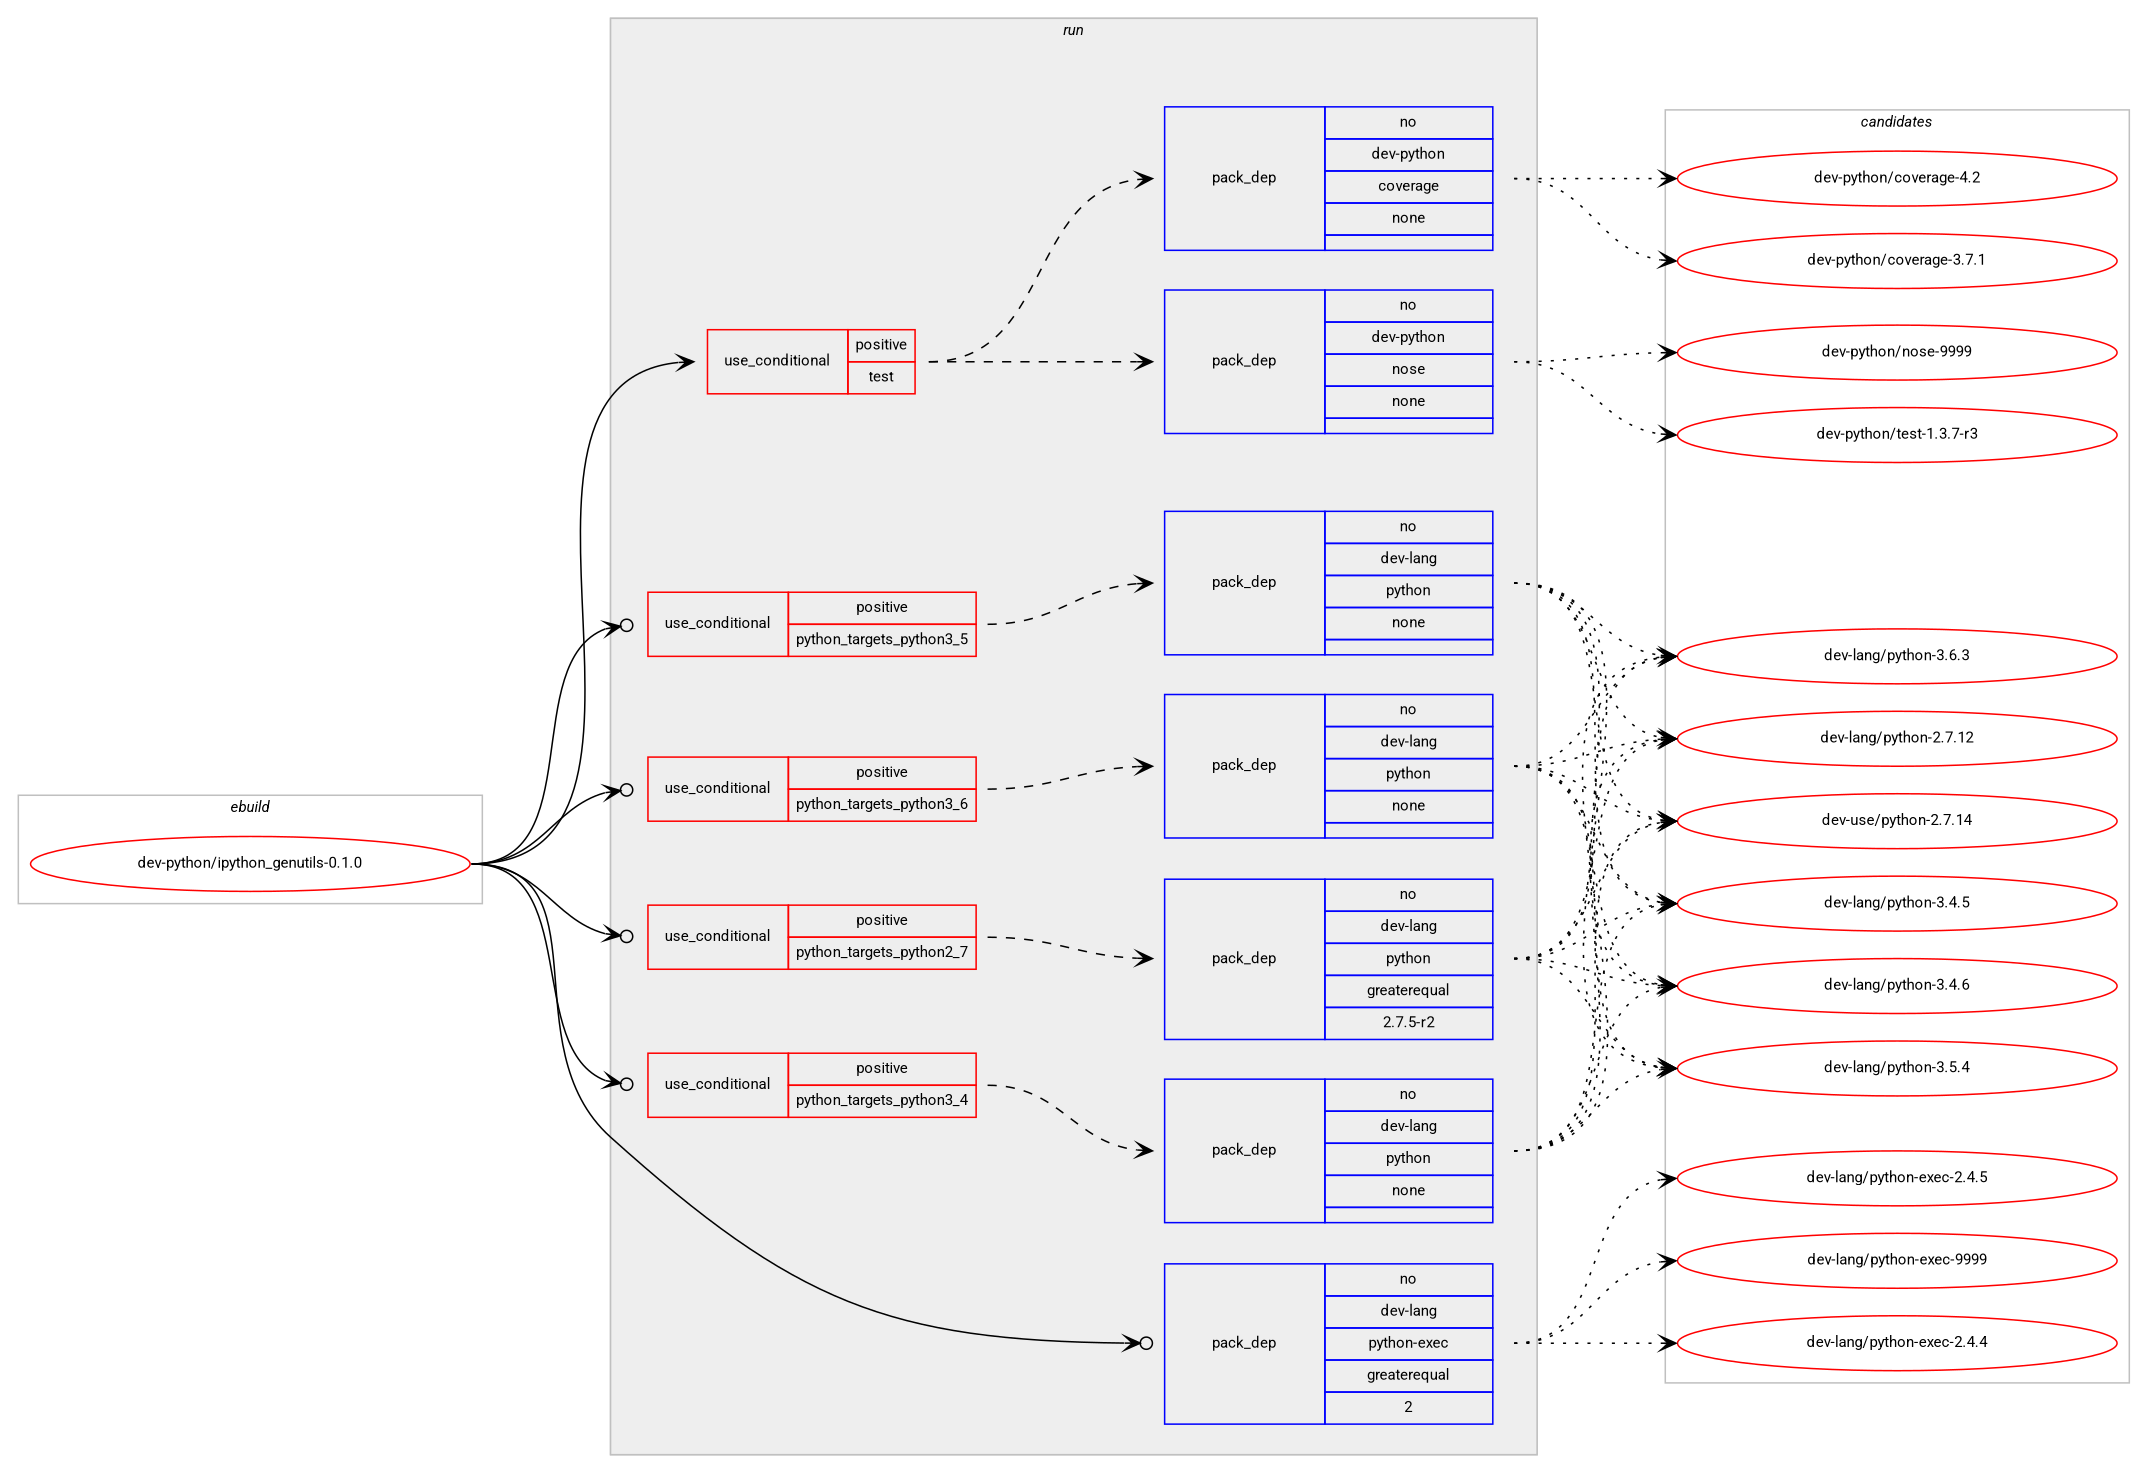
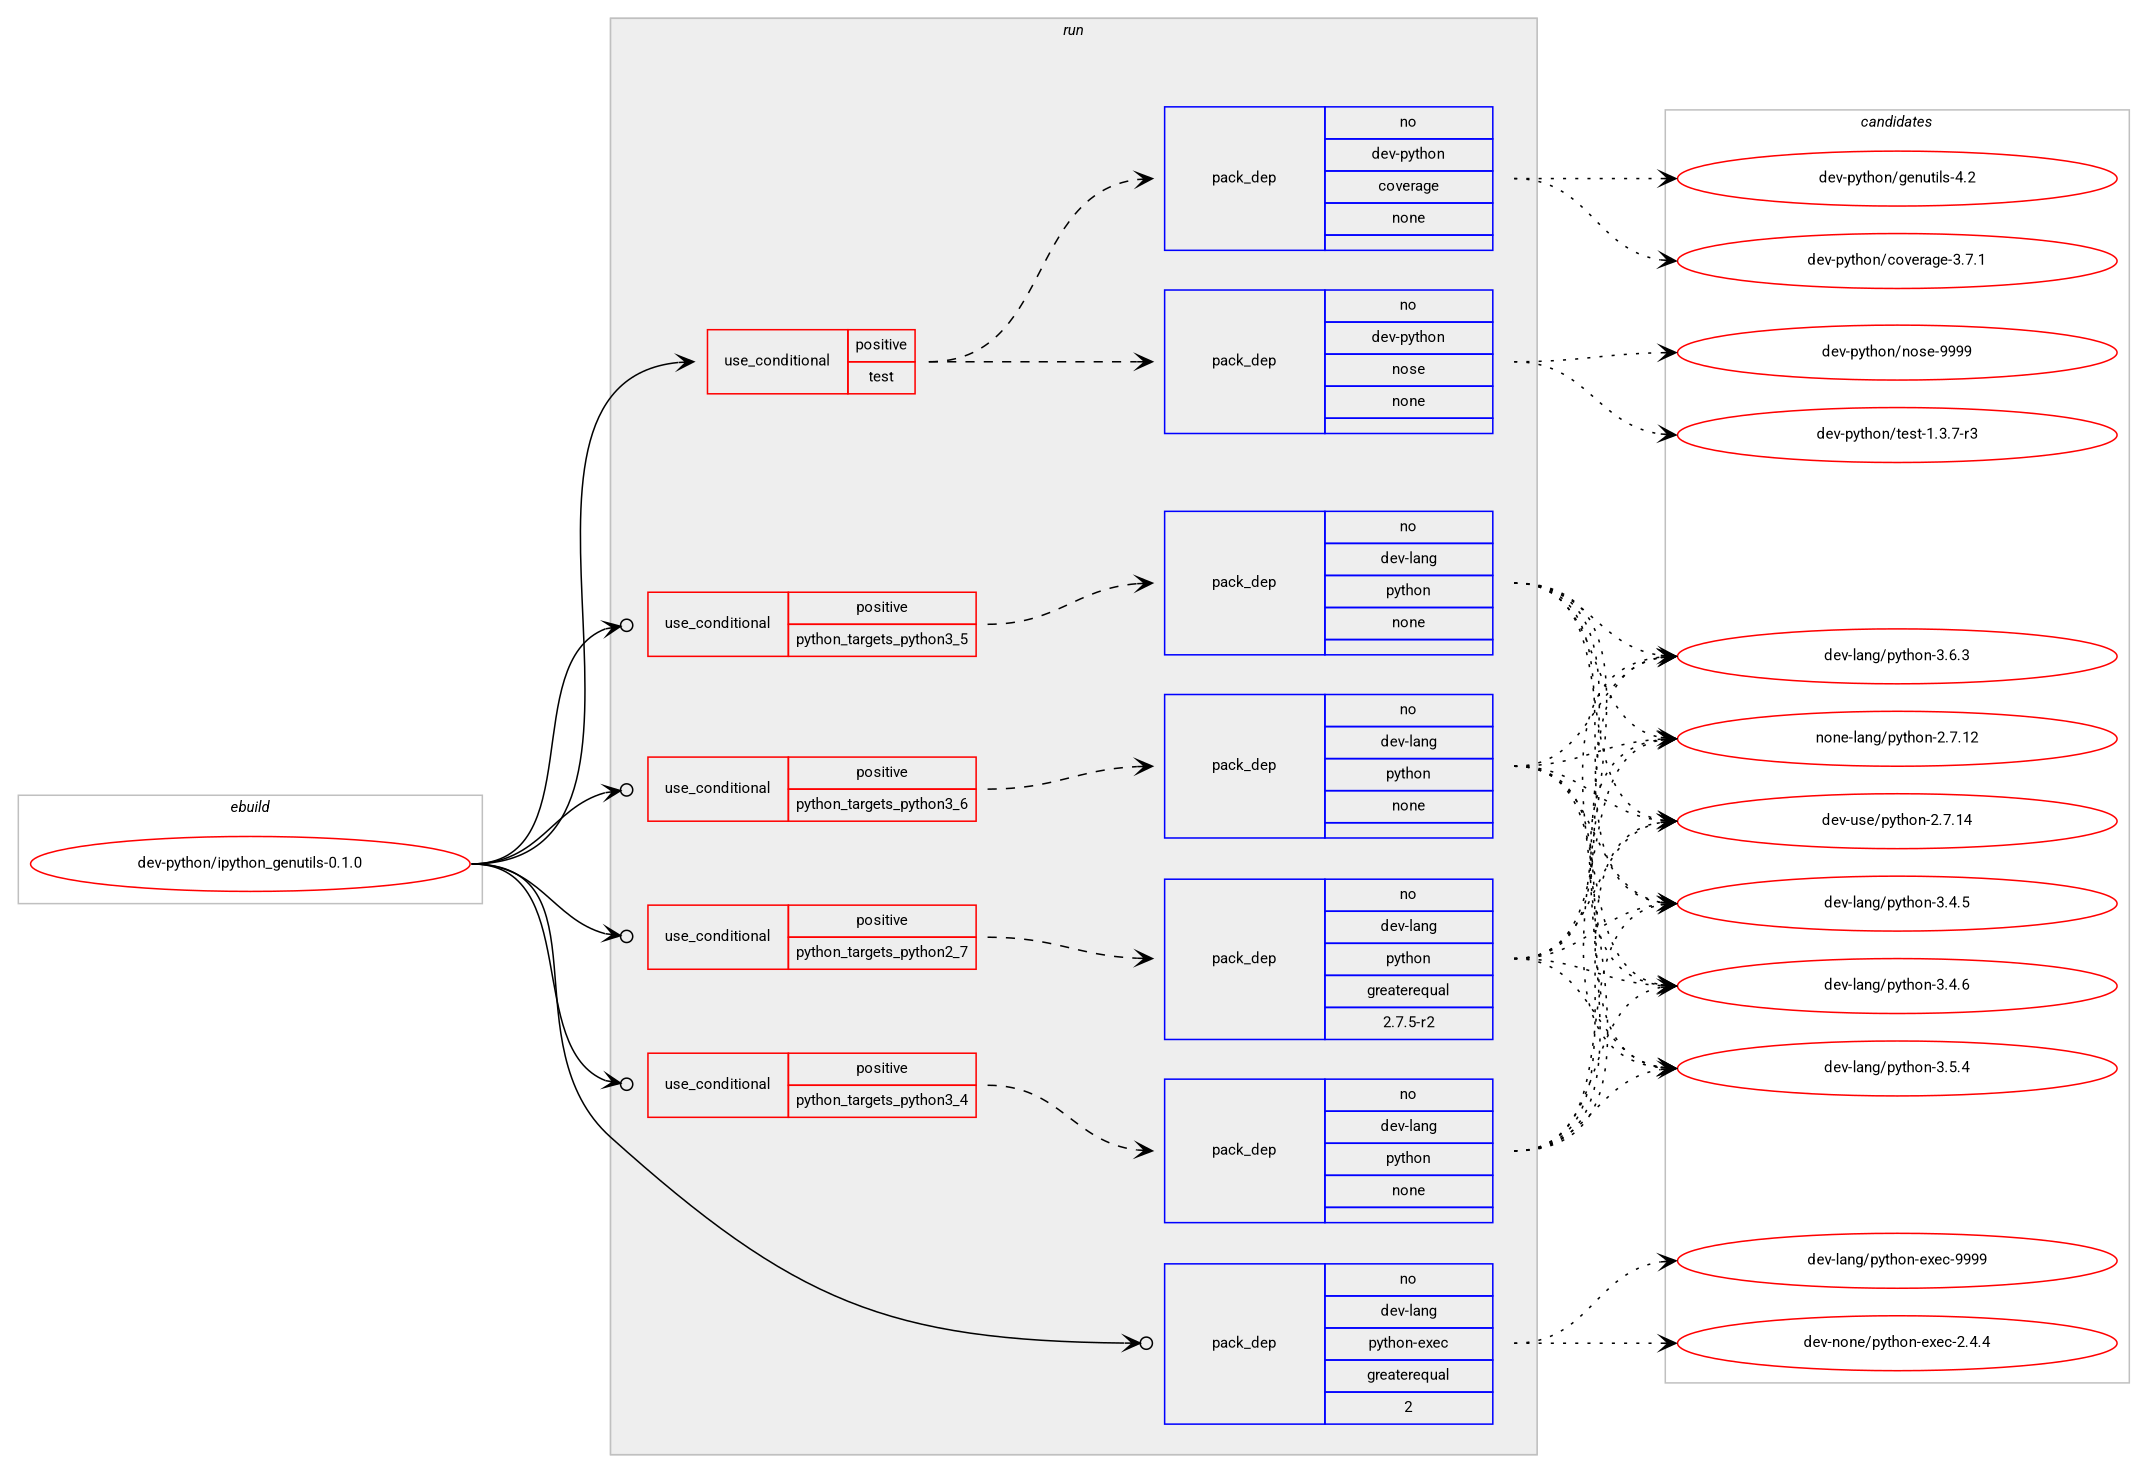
(1897, 179) -> (1897, 179)
(1897, 739) -> (1897, 739)
(1897, 1178) -> none
(1897, 1343) -> (1897, 1343)
